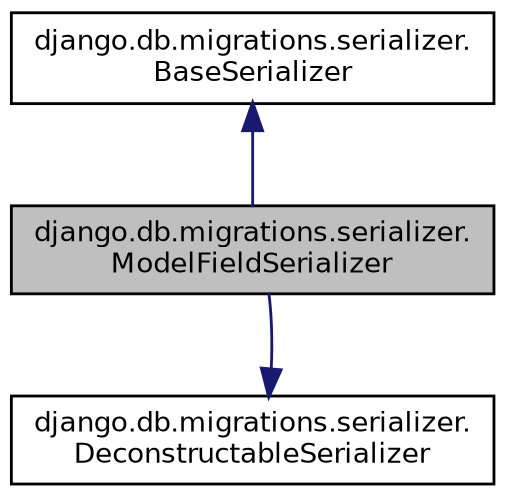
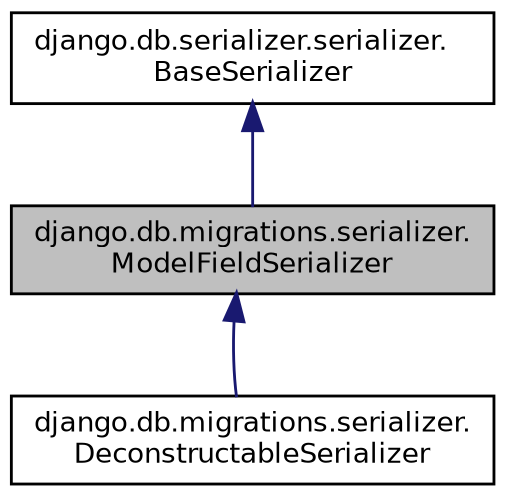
(253, 58) -> (253, 58)
(272, 331) -> (234, 359)
